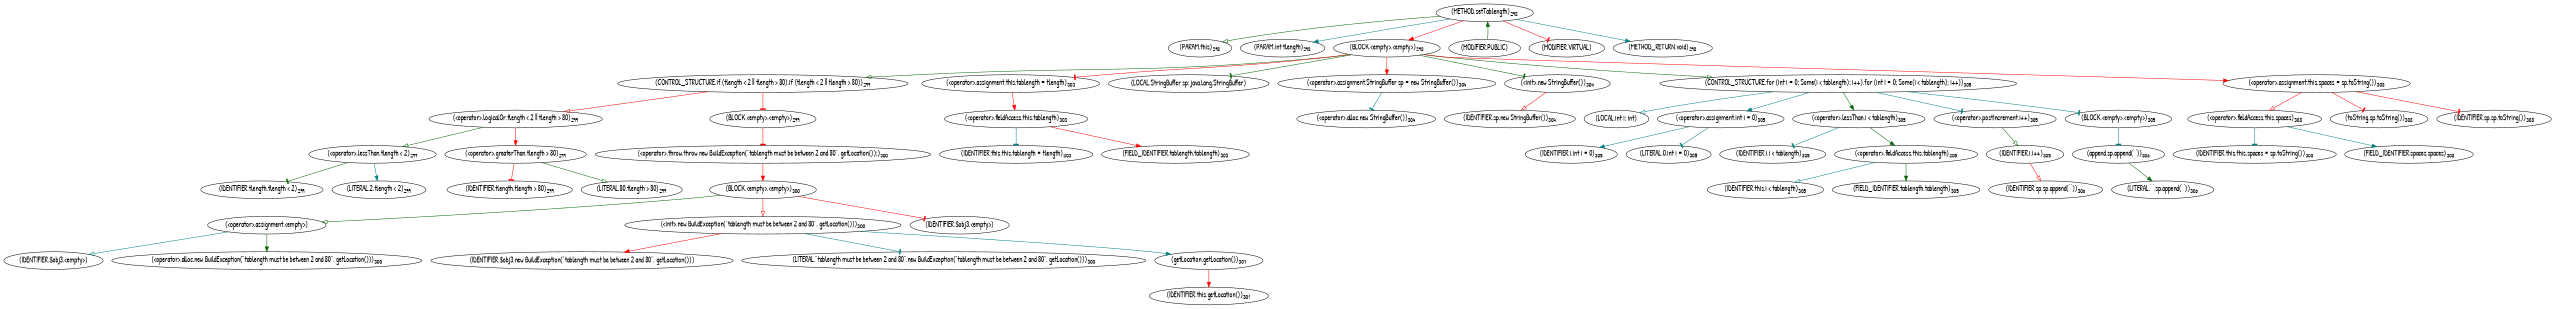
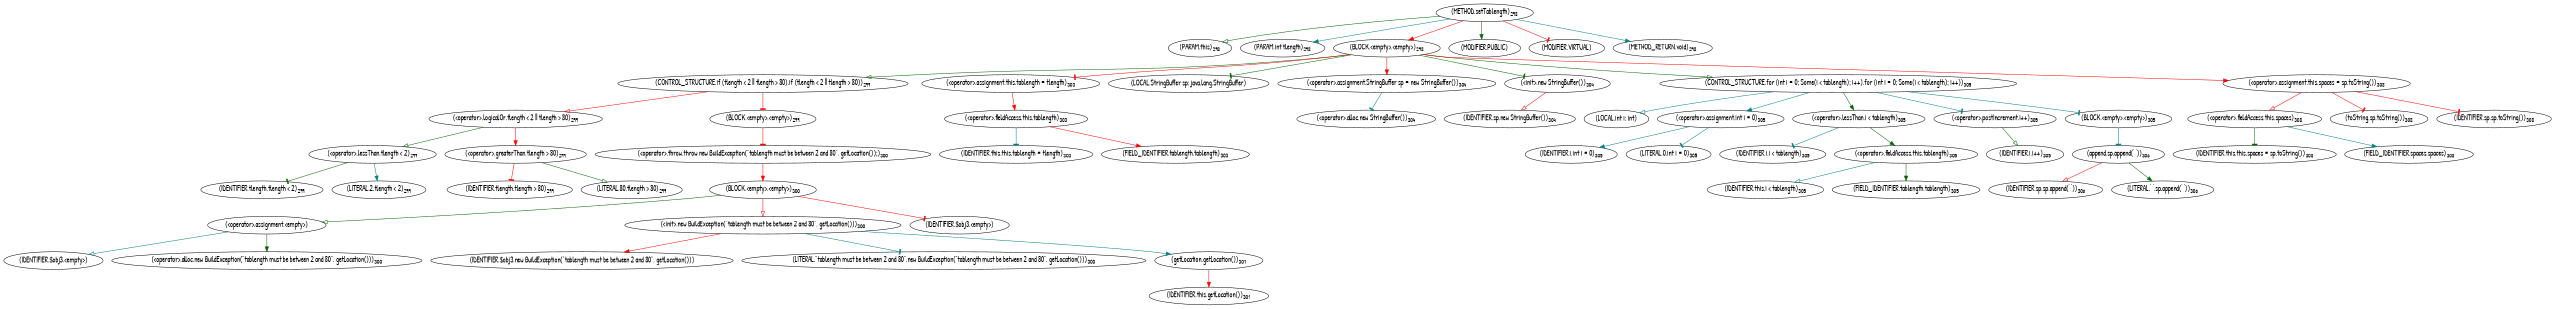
(1488, 33) -> (1481, 28)
(2255, 136) -> (2255, 136)
(2034, 170) -> (2085, 171)
